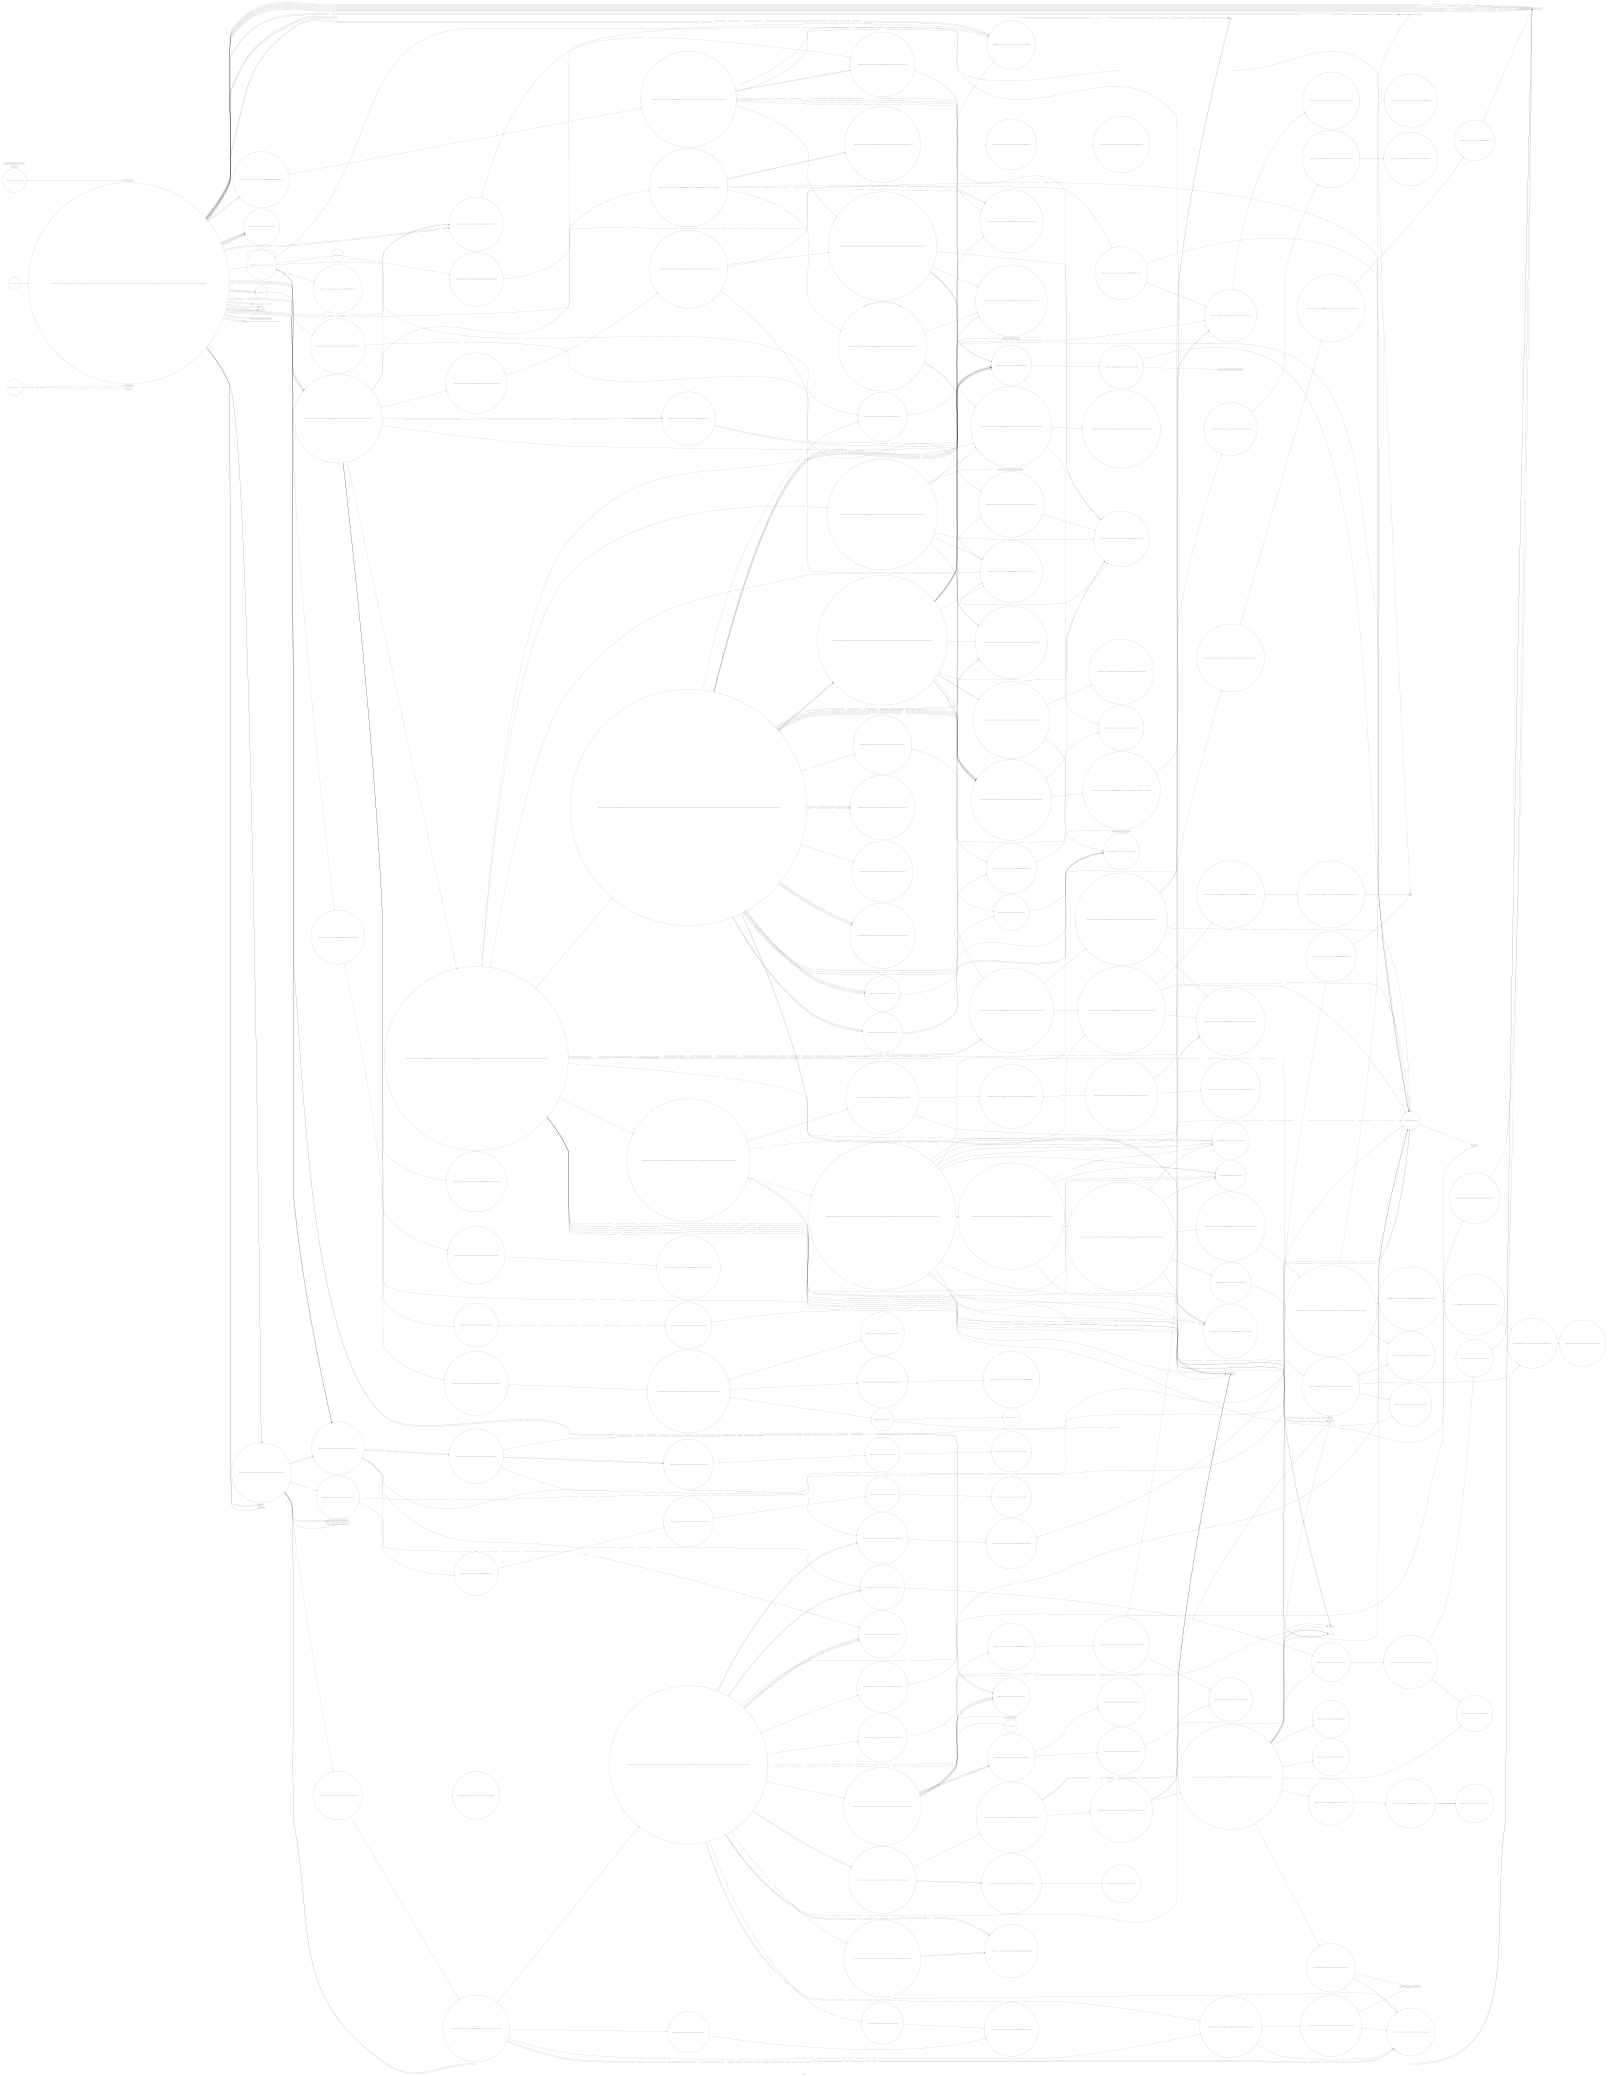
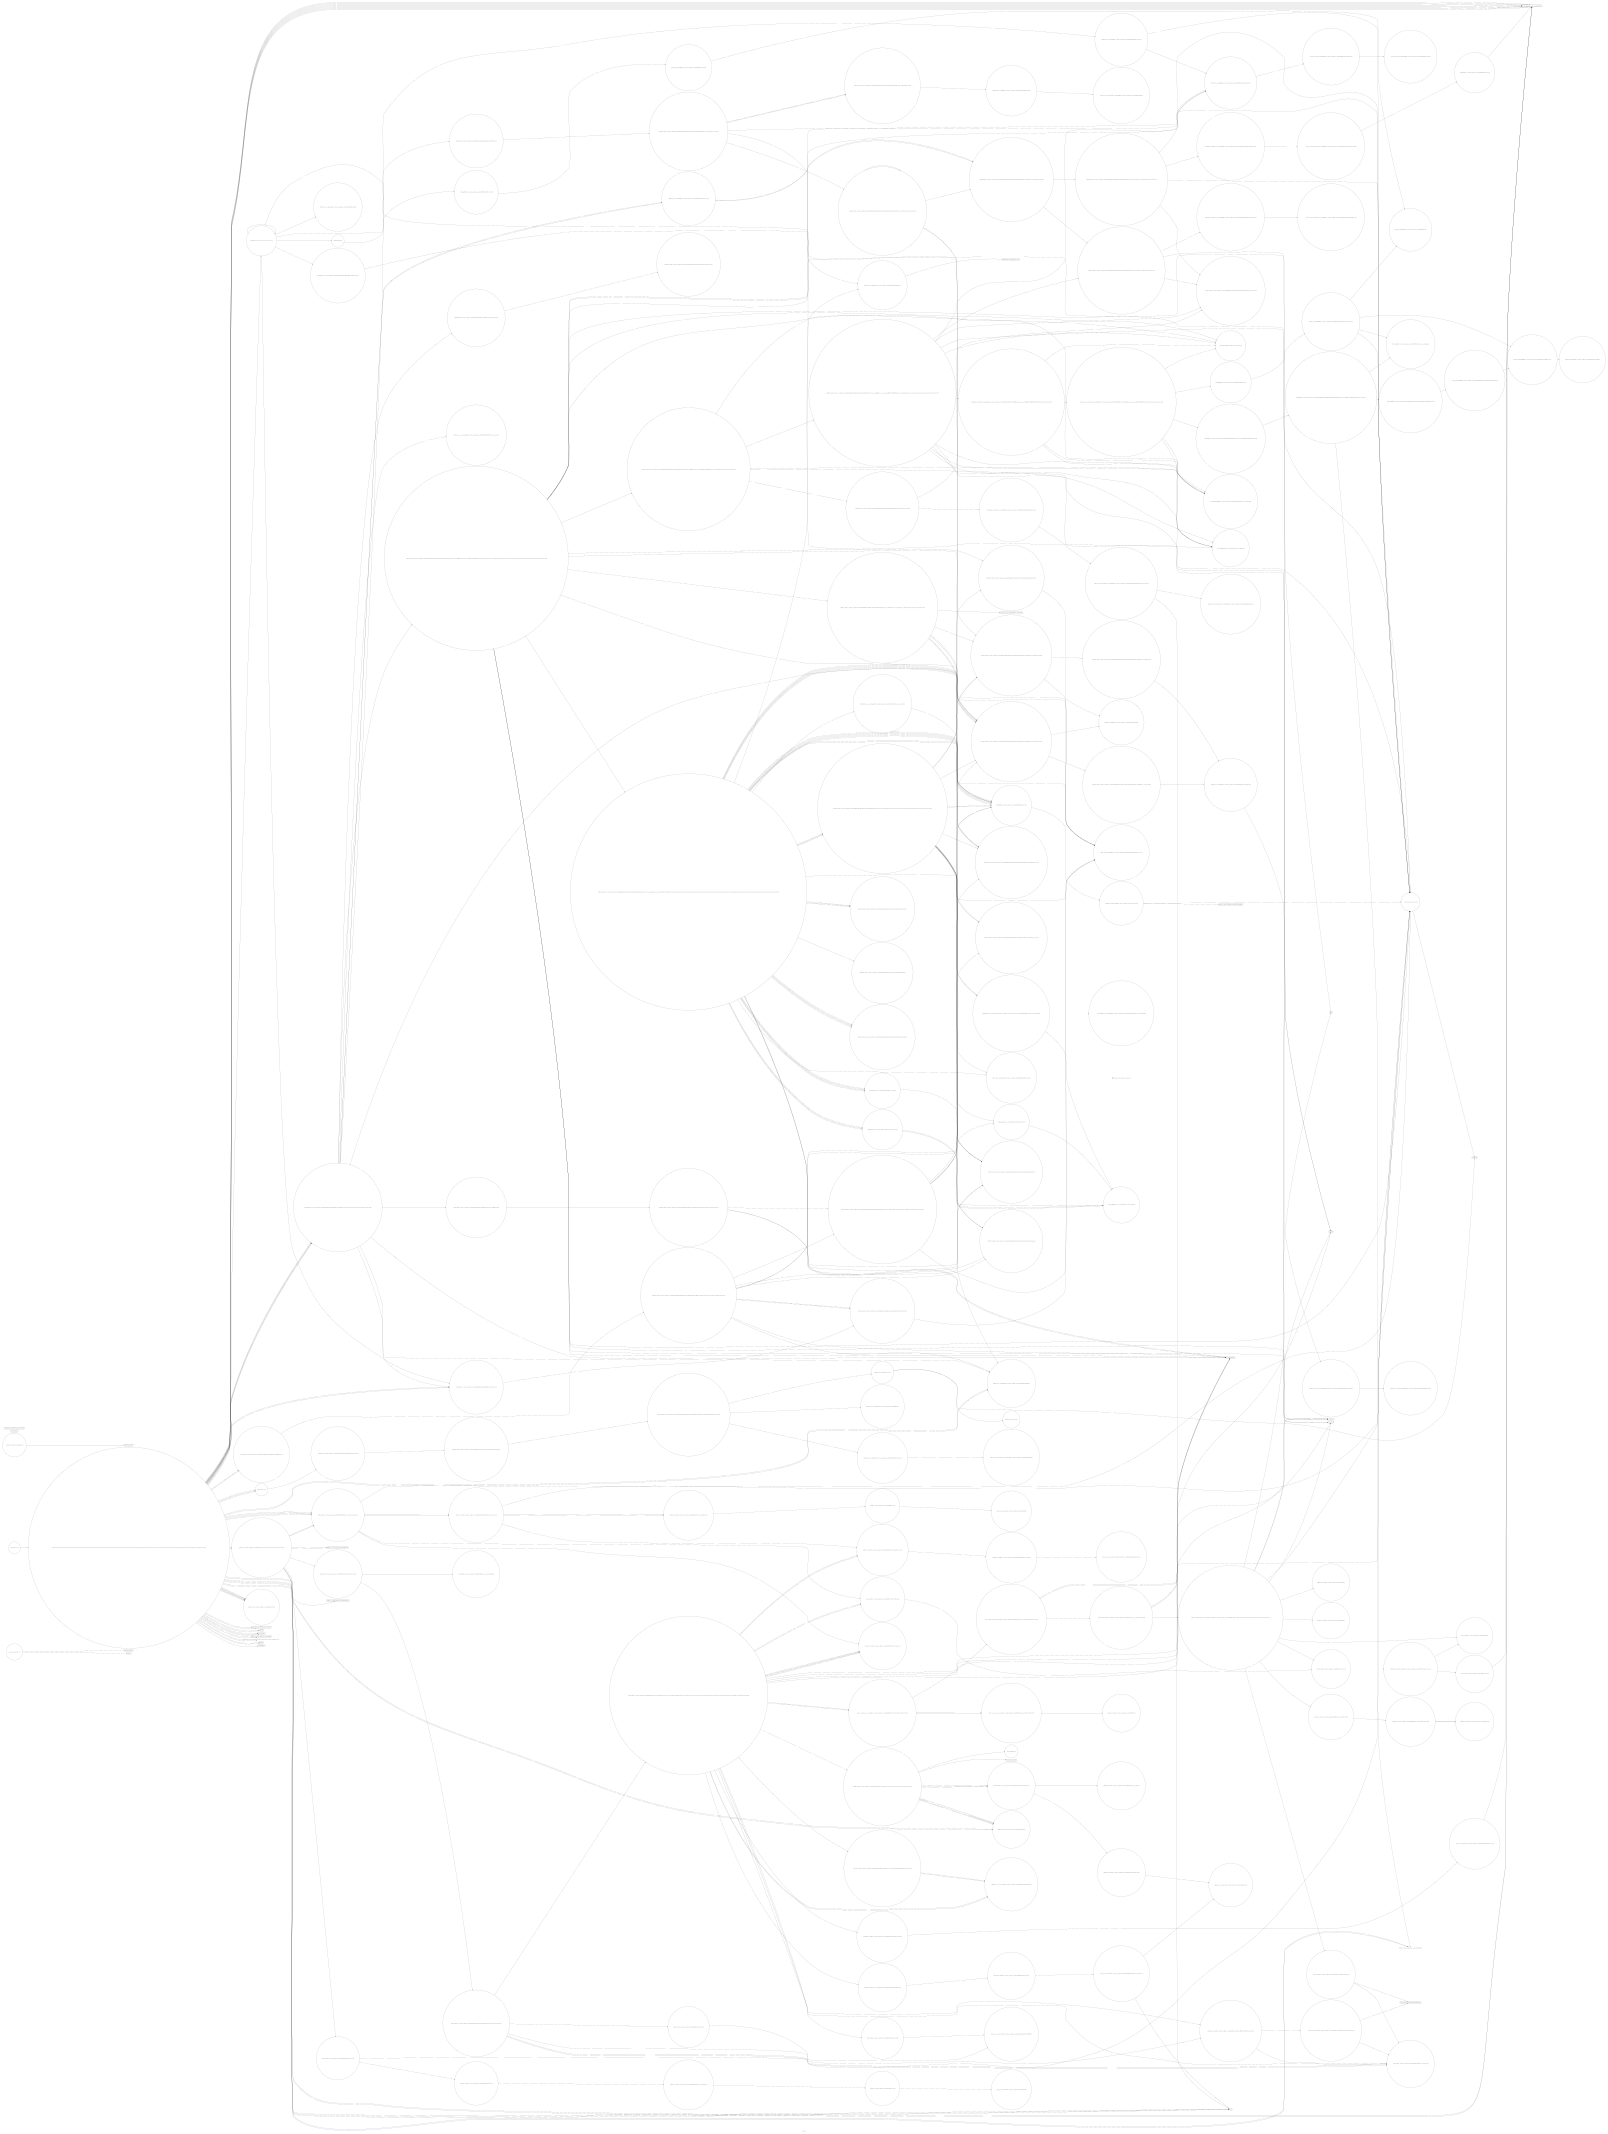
(1410, 894) -> none
